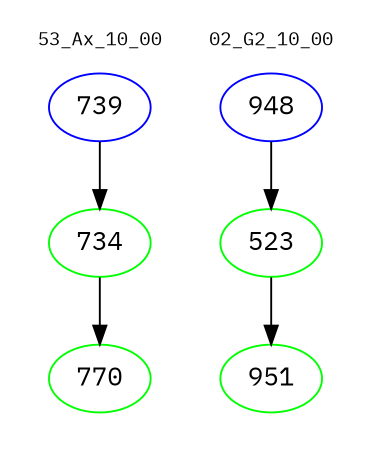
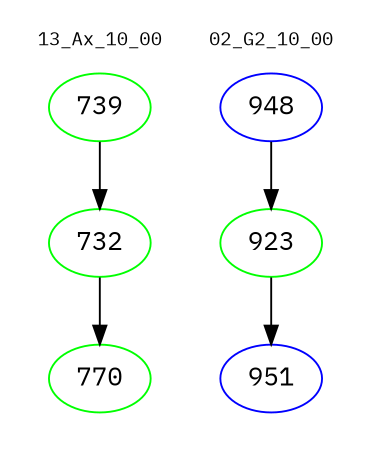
(101, 40) -> (101, 40)
(100, 107) -> (100, 107)
(100, 243) -> (100, 243)
(271, 243) -> (271, 243)
(271, 379) -> (271, 379)
